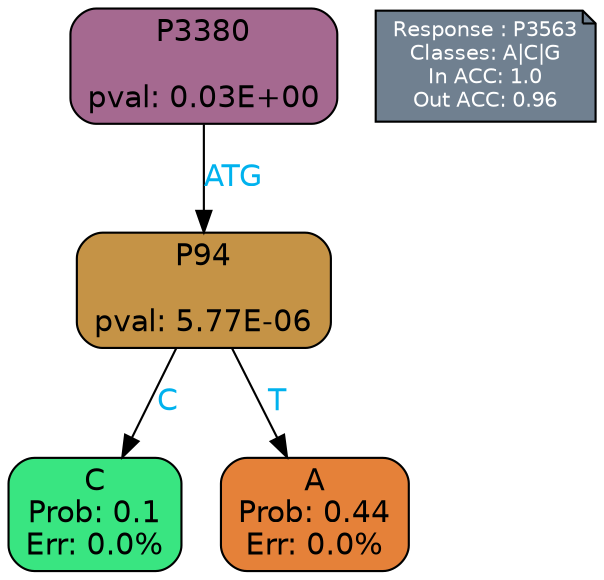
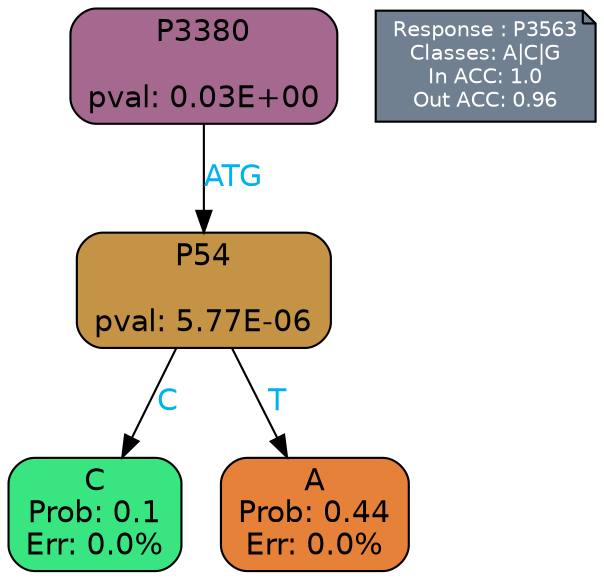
(204, 290) -> (204, 290)
